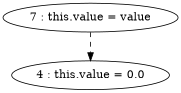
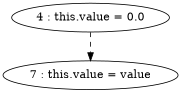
(91, 42) -> (91, 42)
